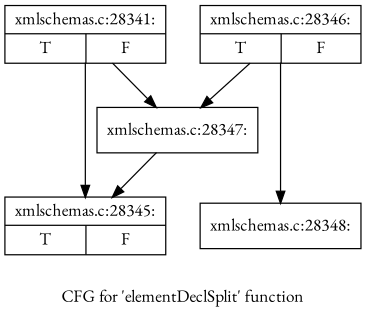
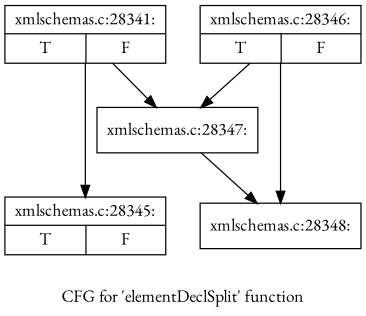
(139, 171) -> (224, 174)
